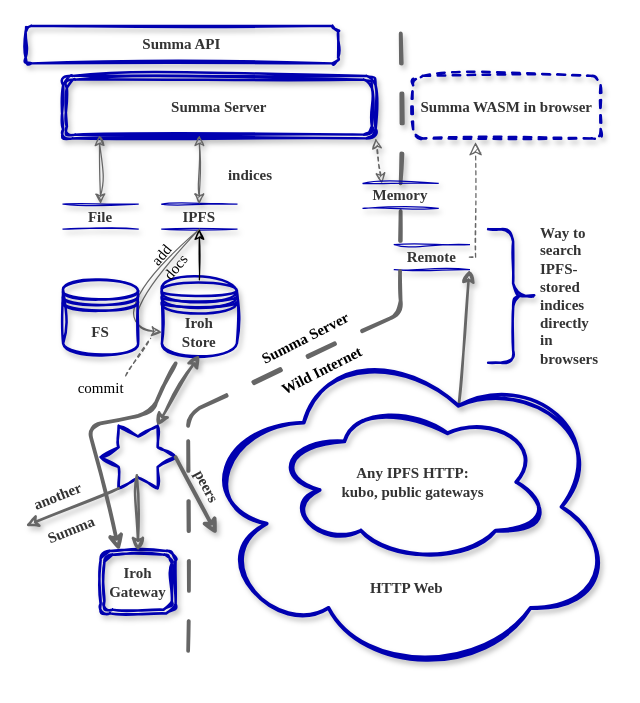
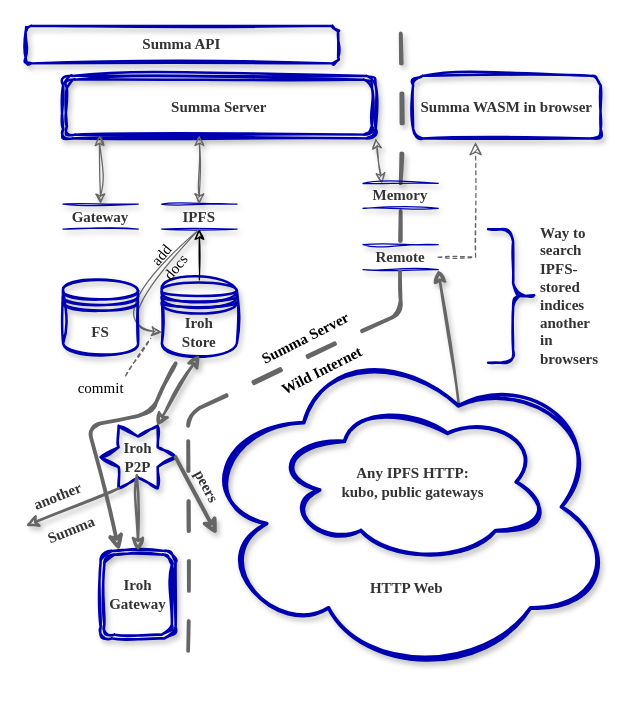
(507, 107) -> (507, 107)
(379, 160) -> (379, 160)
(251, 176) -> none
(101, 217) -> (101, 217)
(432, 257) -> (401, 257)
(567, 296) -> (567, 296)
none -> (138, 457)
(138, 582) -> (138, 594)
